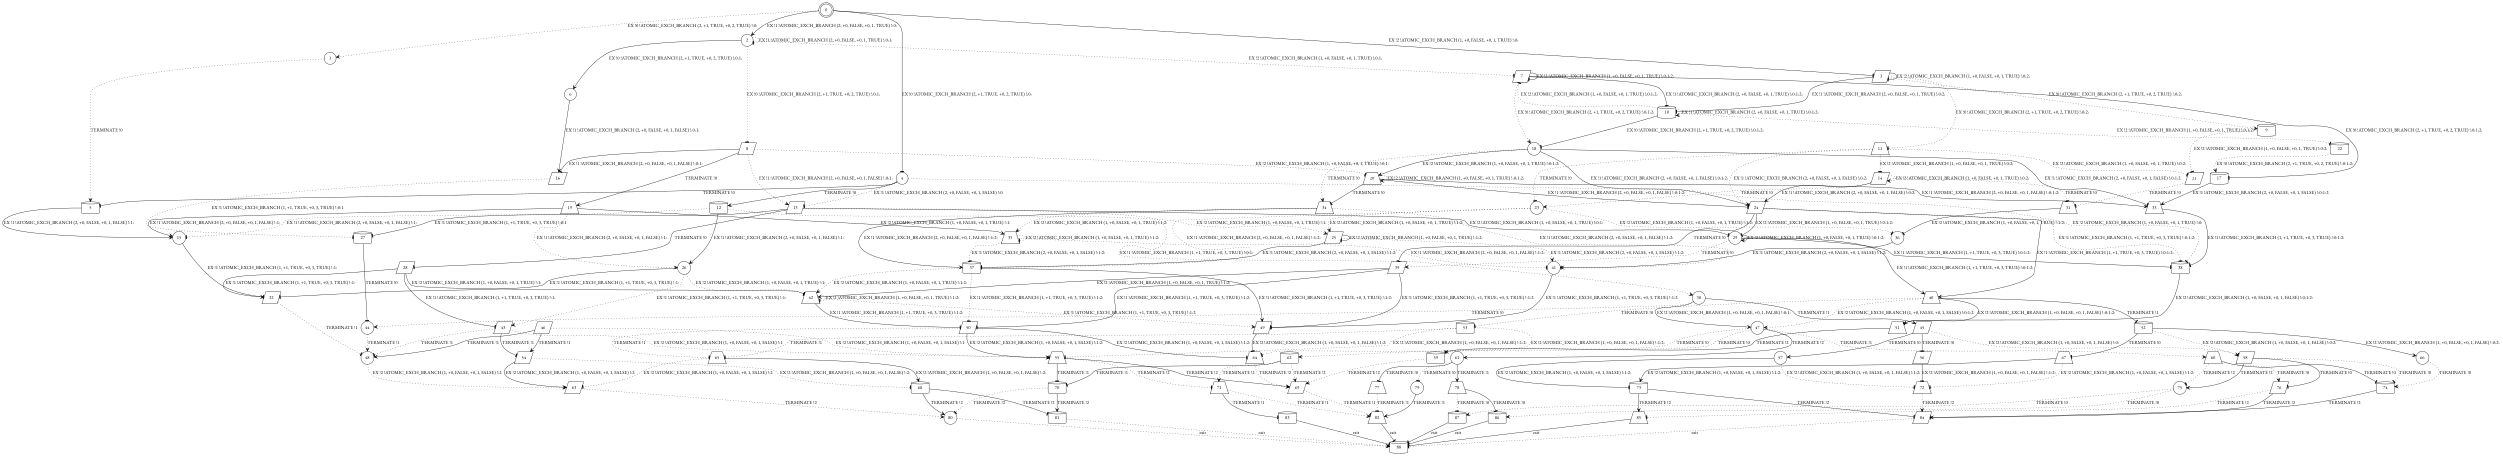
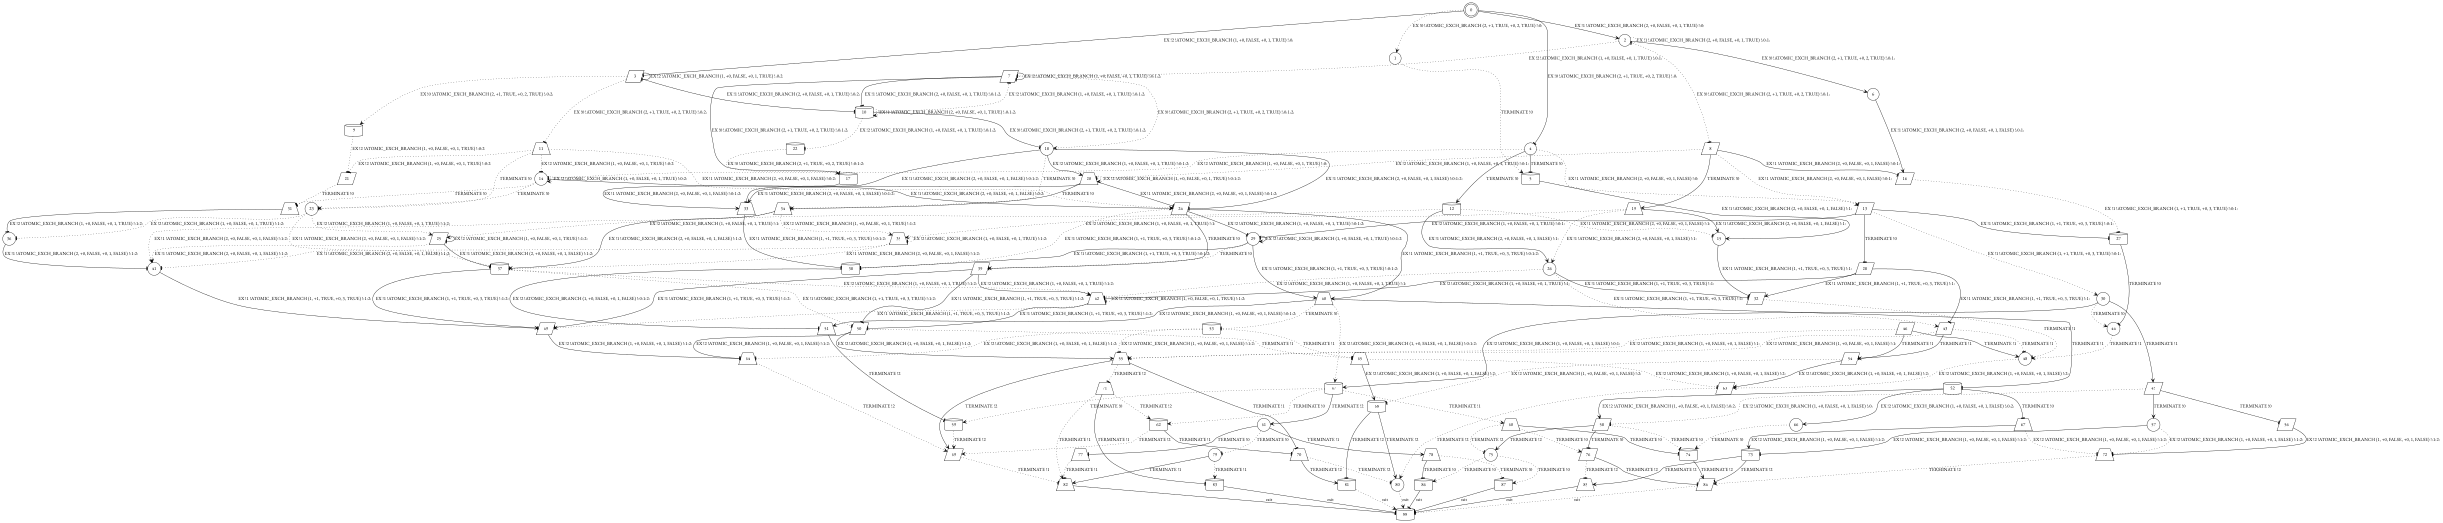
(1880, 178) -> (541, 179)
(1570, 188) -> (1038, 172)
(789, 220) -> (1267, 217)
(1757, 328) -> (1334, 388)
(2194, 342) -> (1765, 394)
(1247, 365) -> (1130, 406)
(1057, 388) -> (1299, 455)
none -> (1215, 468)
